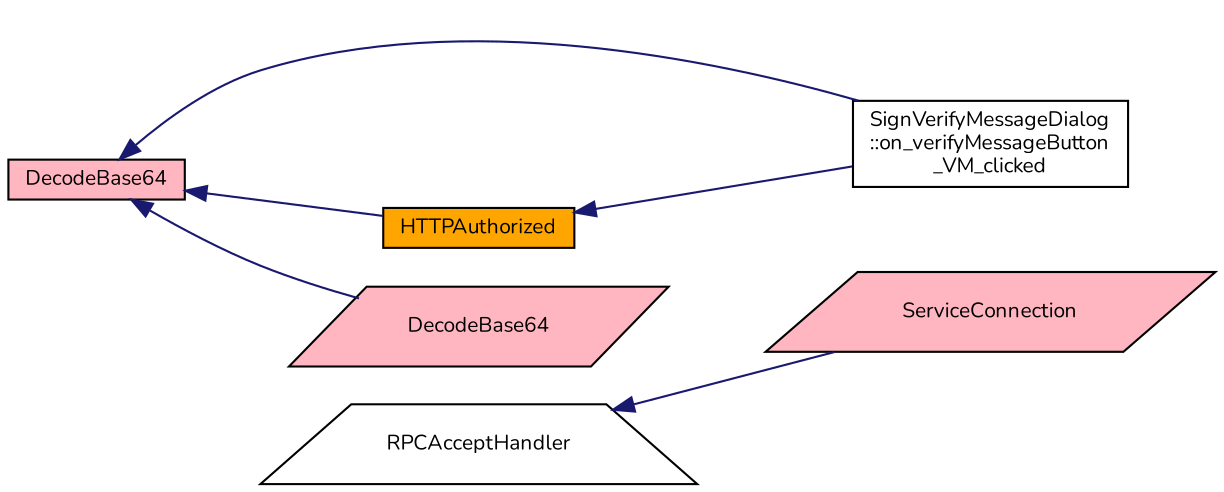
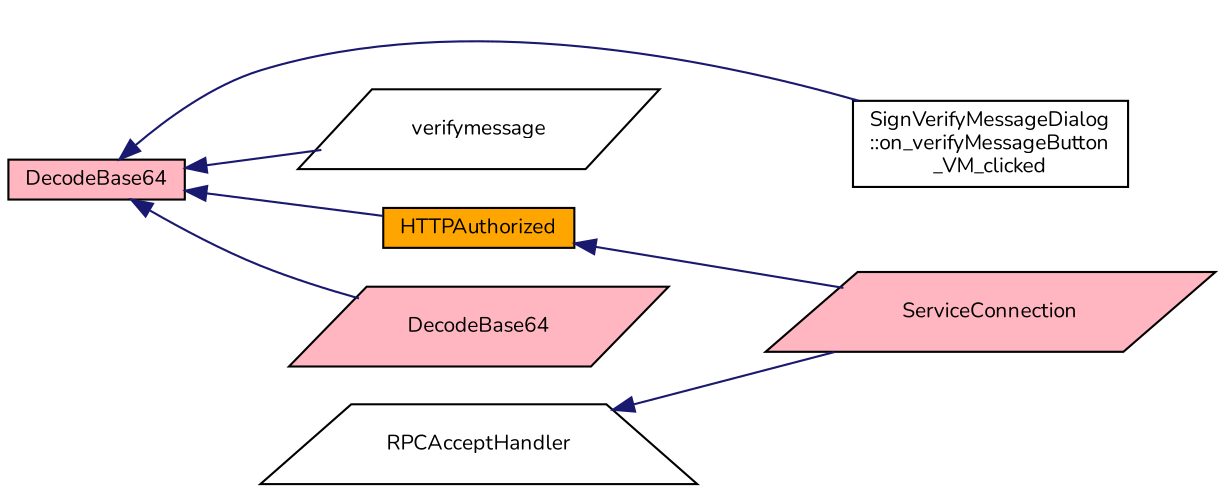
none -> (479, 129)
(724, 188) -> (720, 267)
